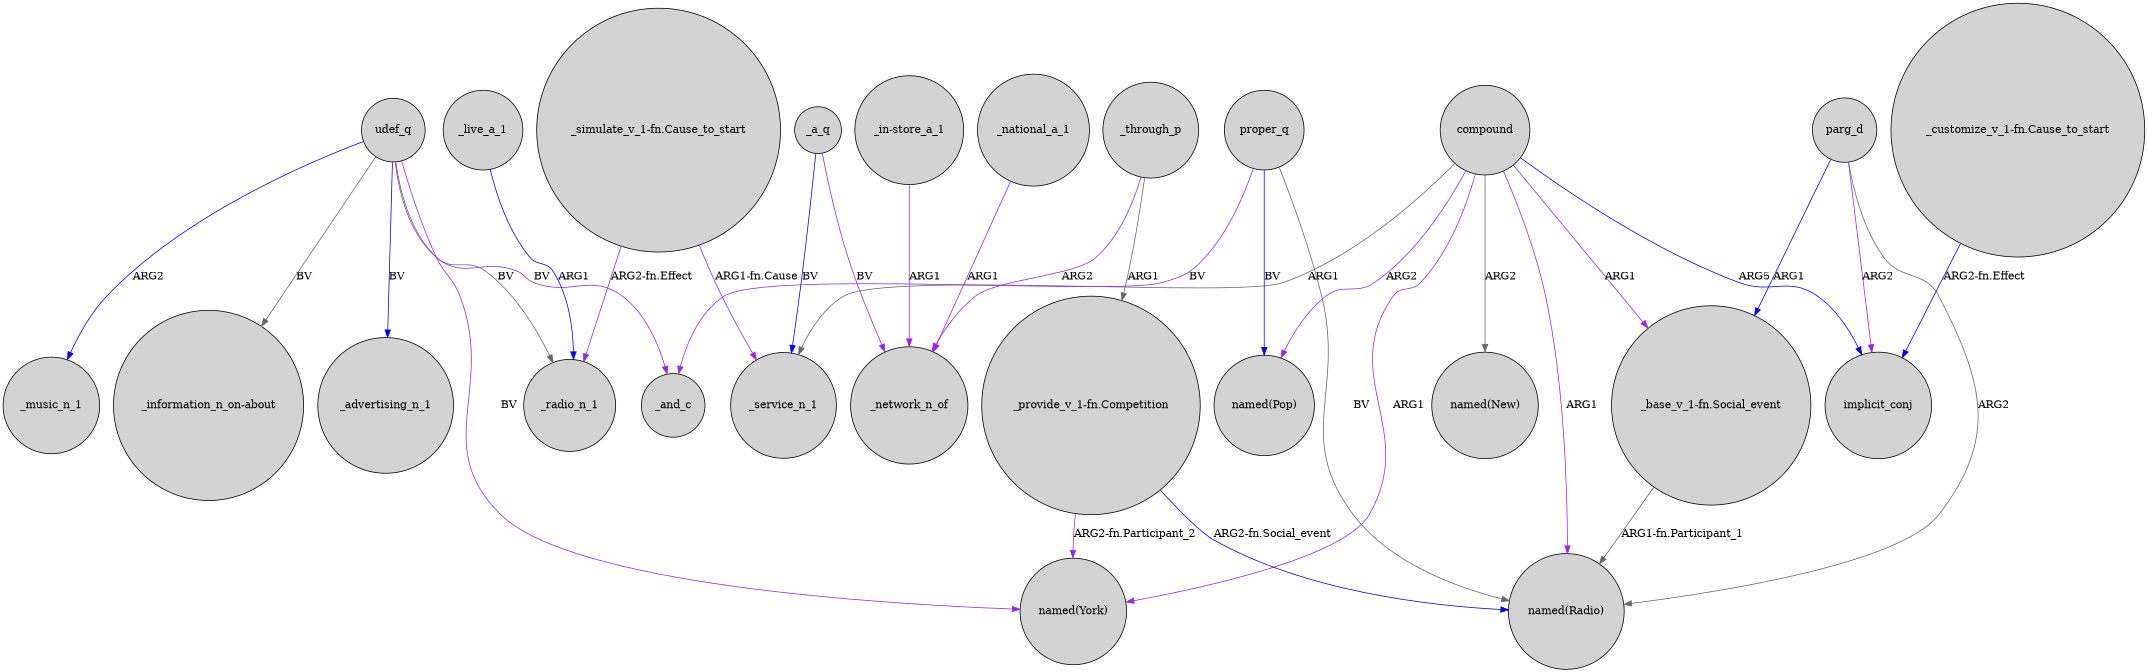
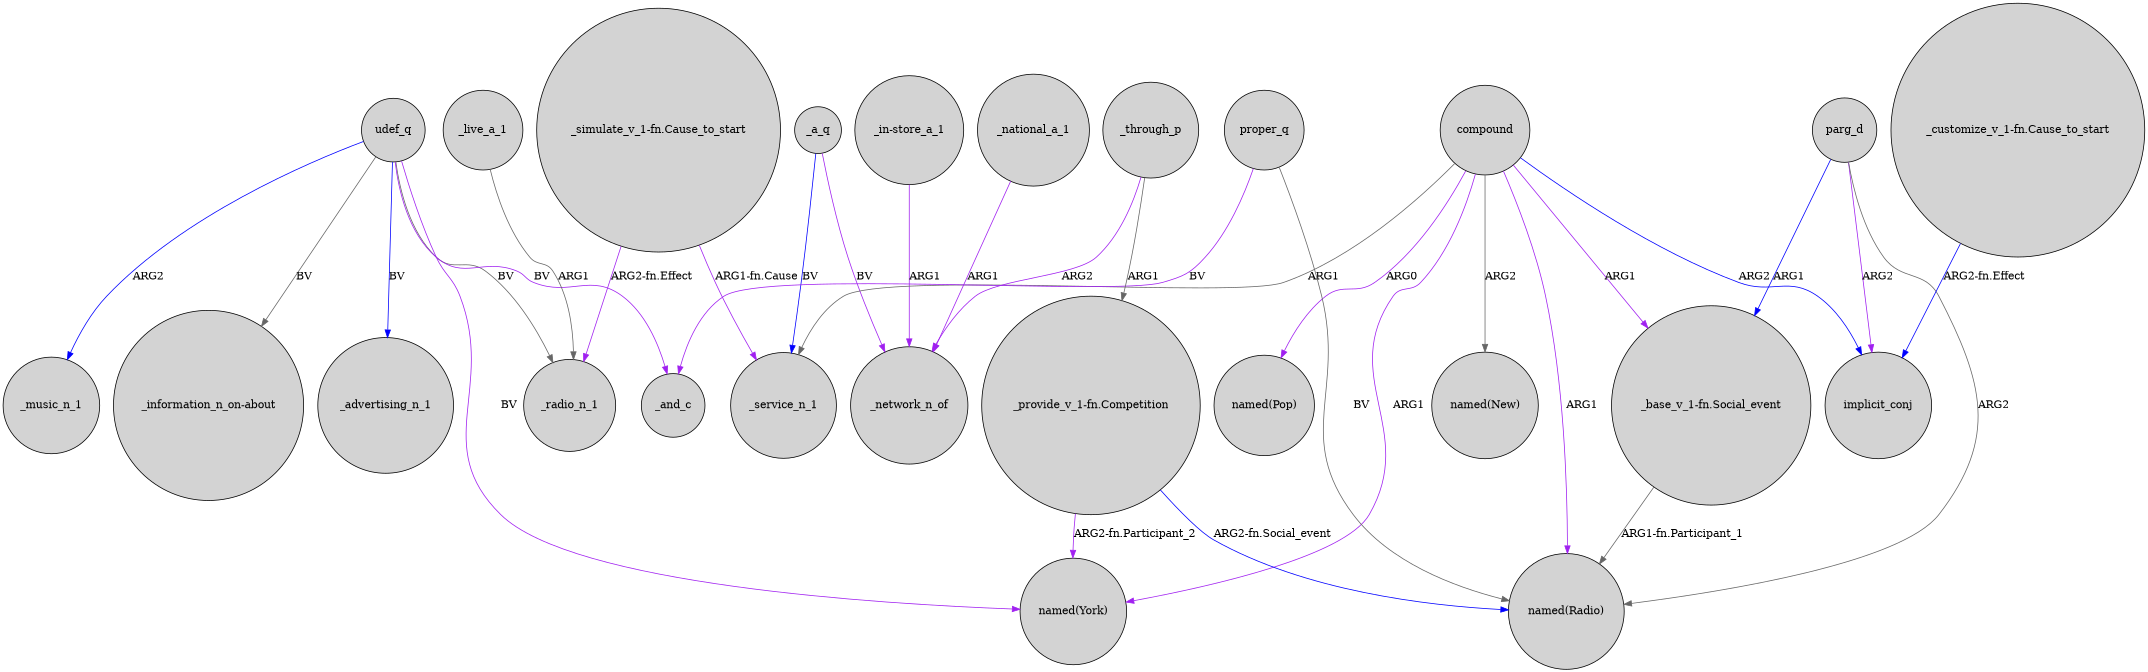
(1264, 259) -> none
(535, 262) -> (535, 262)
(1402, 277) -> (1402, 277)
(1755, 277) -> (1755, 277)
